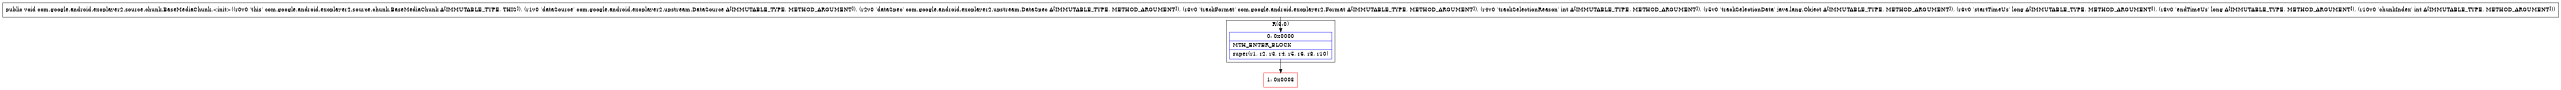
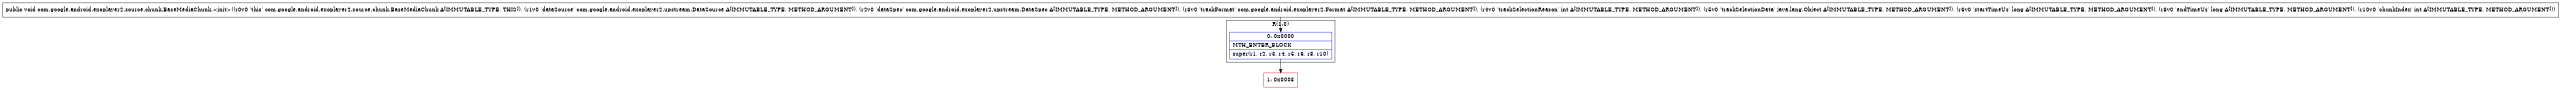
(1281, 25) -> (1281, 25)
